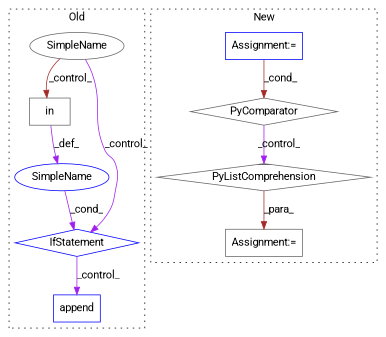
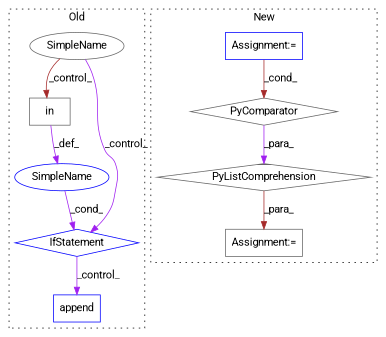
(279, 144) -> (279, 144)
